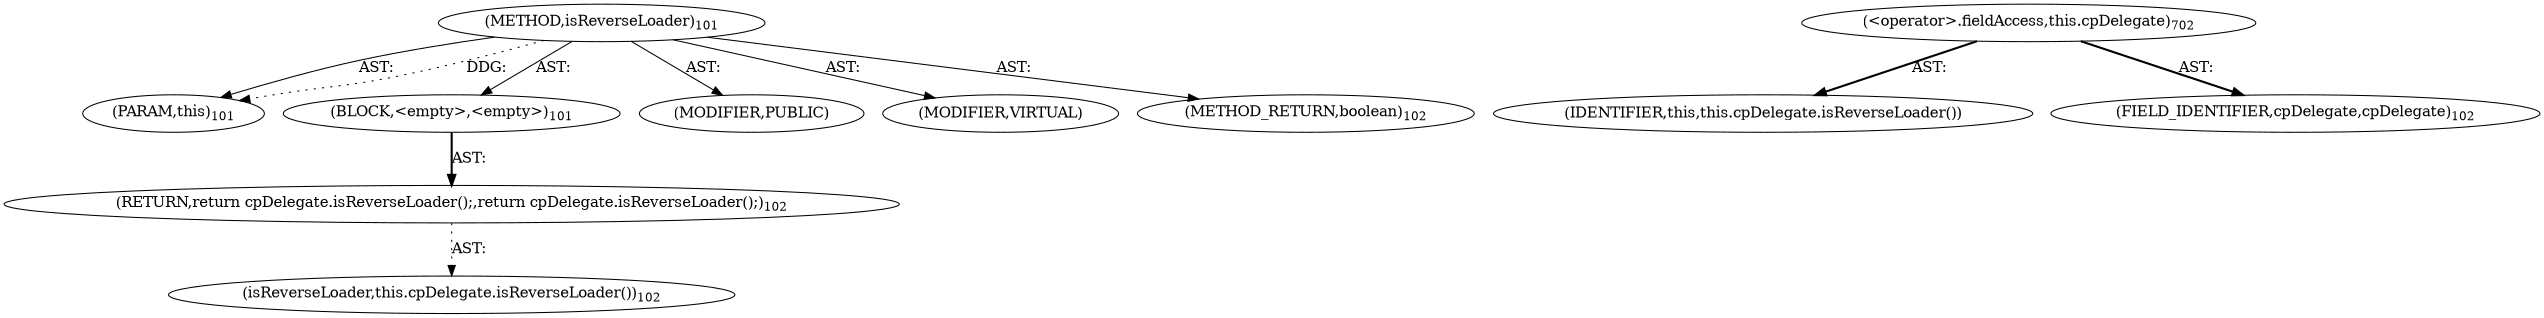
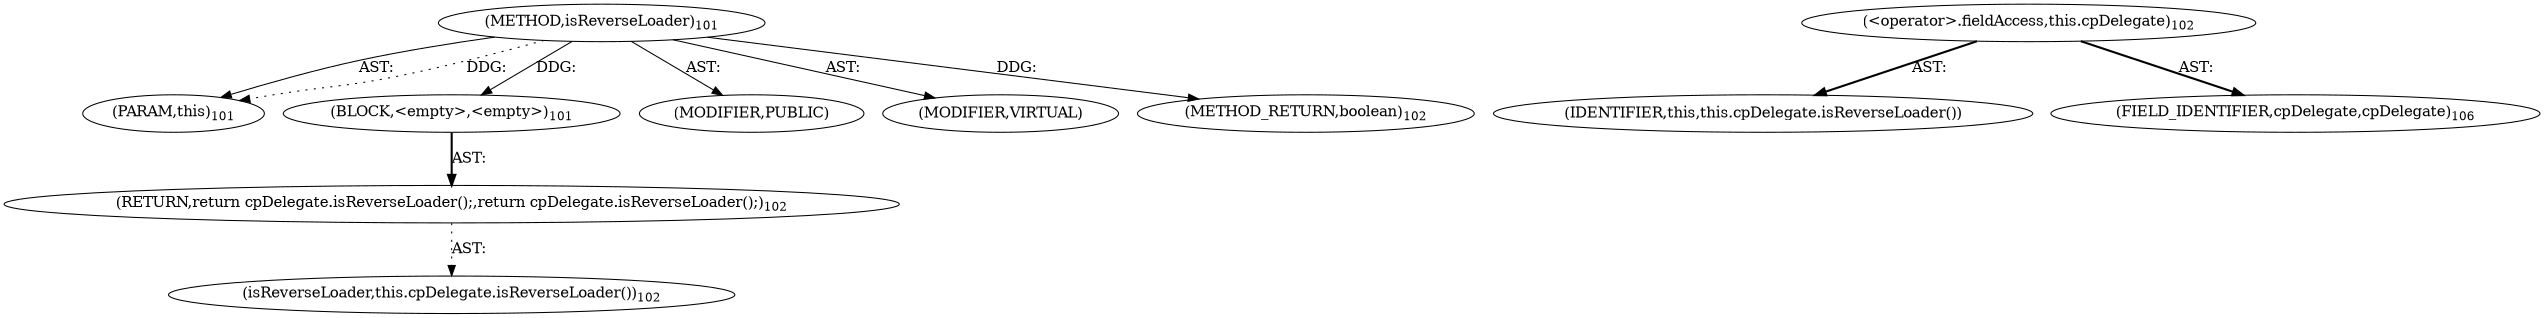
(2183, 21) -> (2183, 21)
(556, 68) -> (558, 68)
(1016, 68) -> (1019, 68)
(2463, 112) -> (2463, 112)
